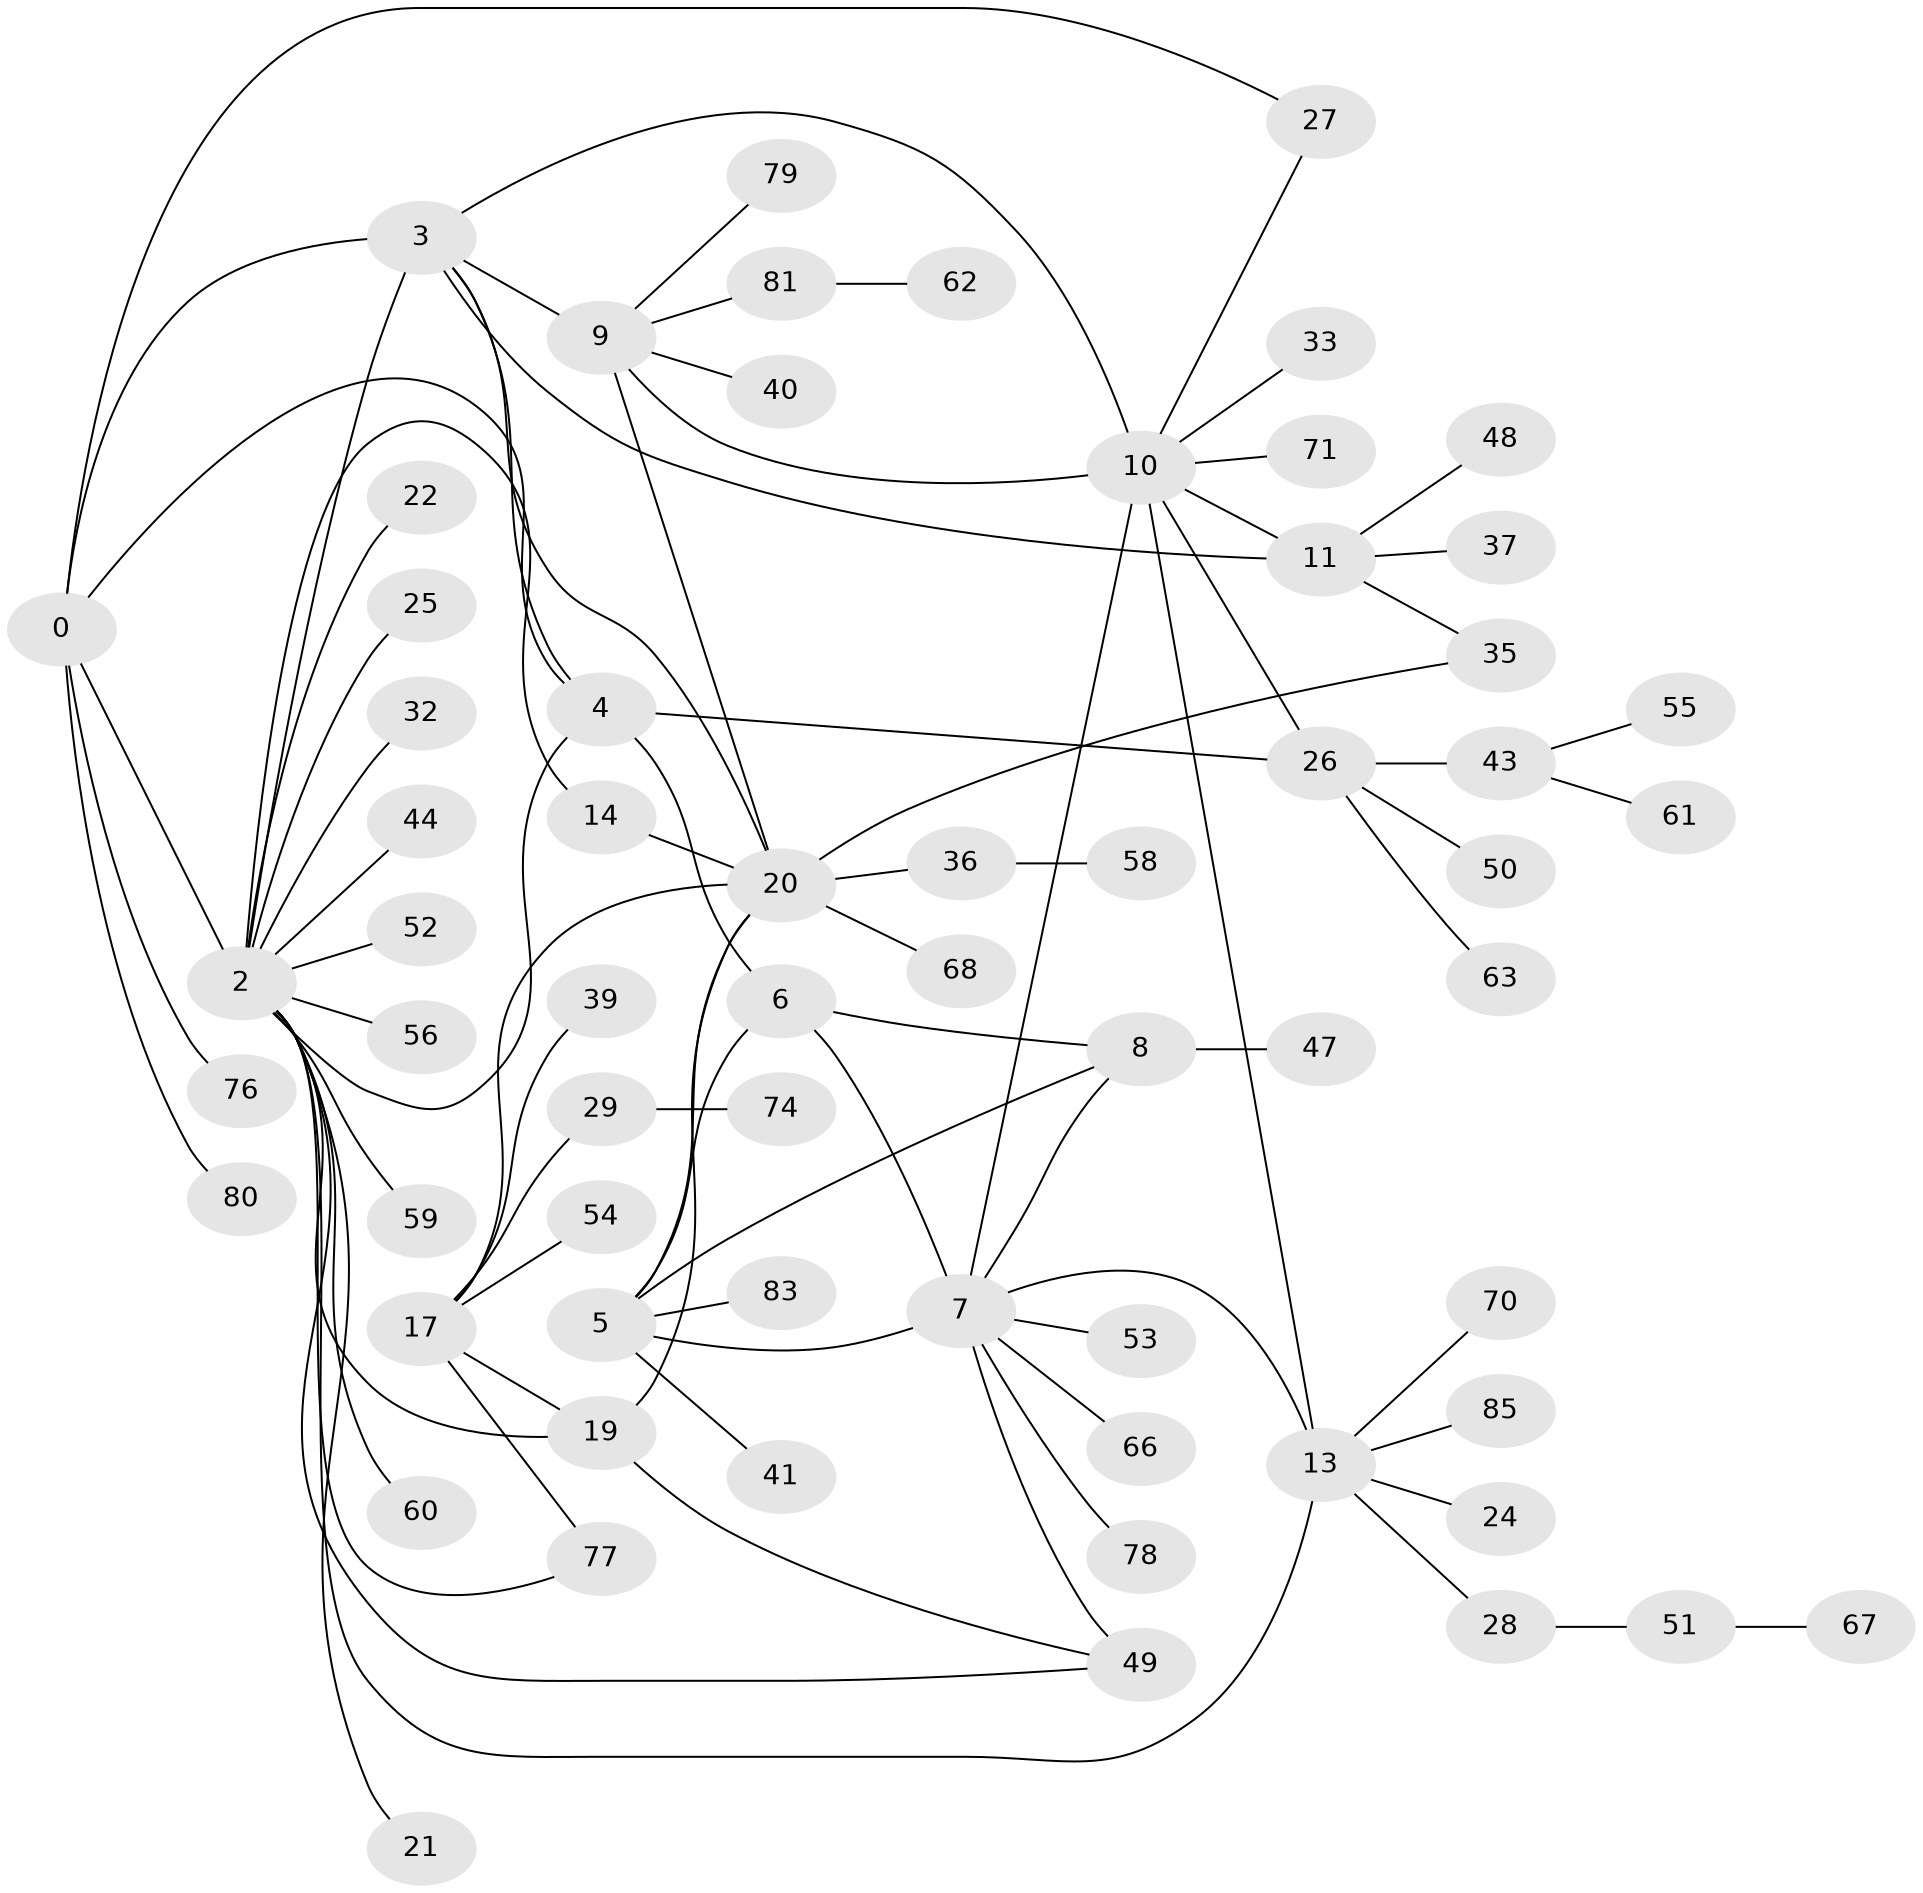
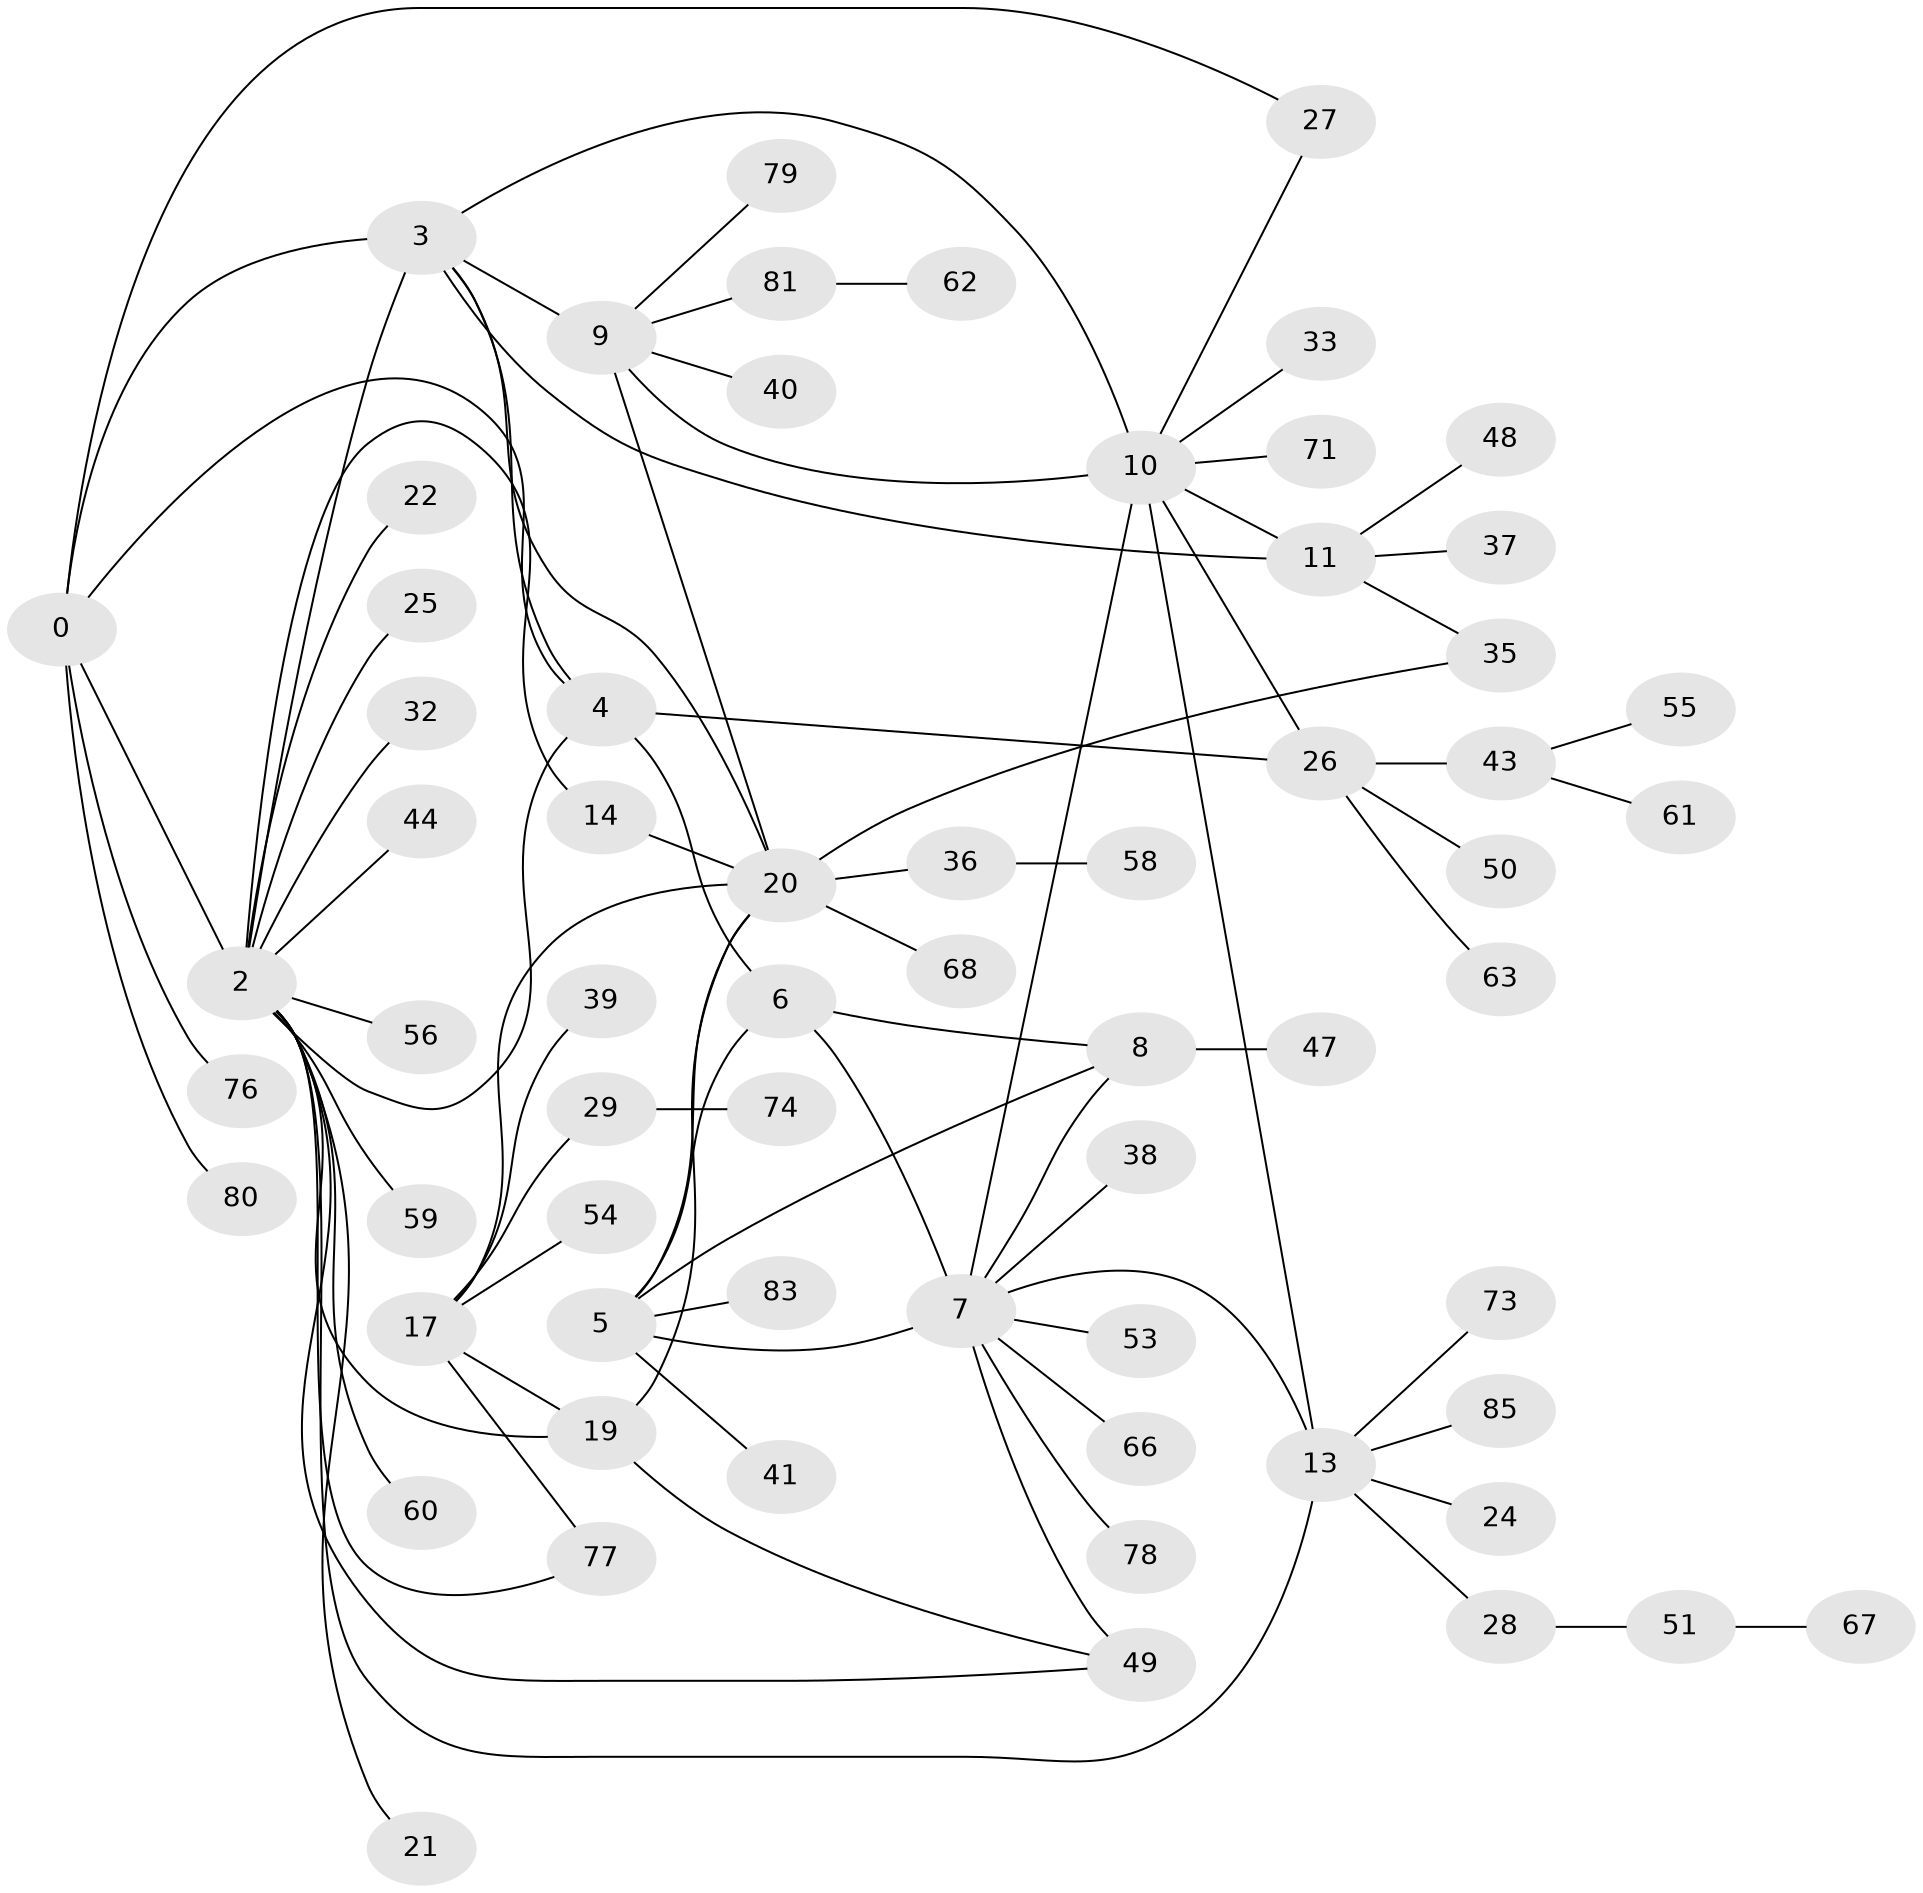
(422, 929) -> none
none -> (1141, 1157)
(1501, 1303) -> (1501, 1303)
